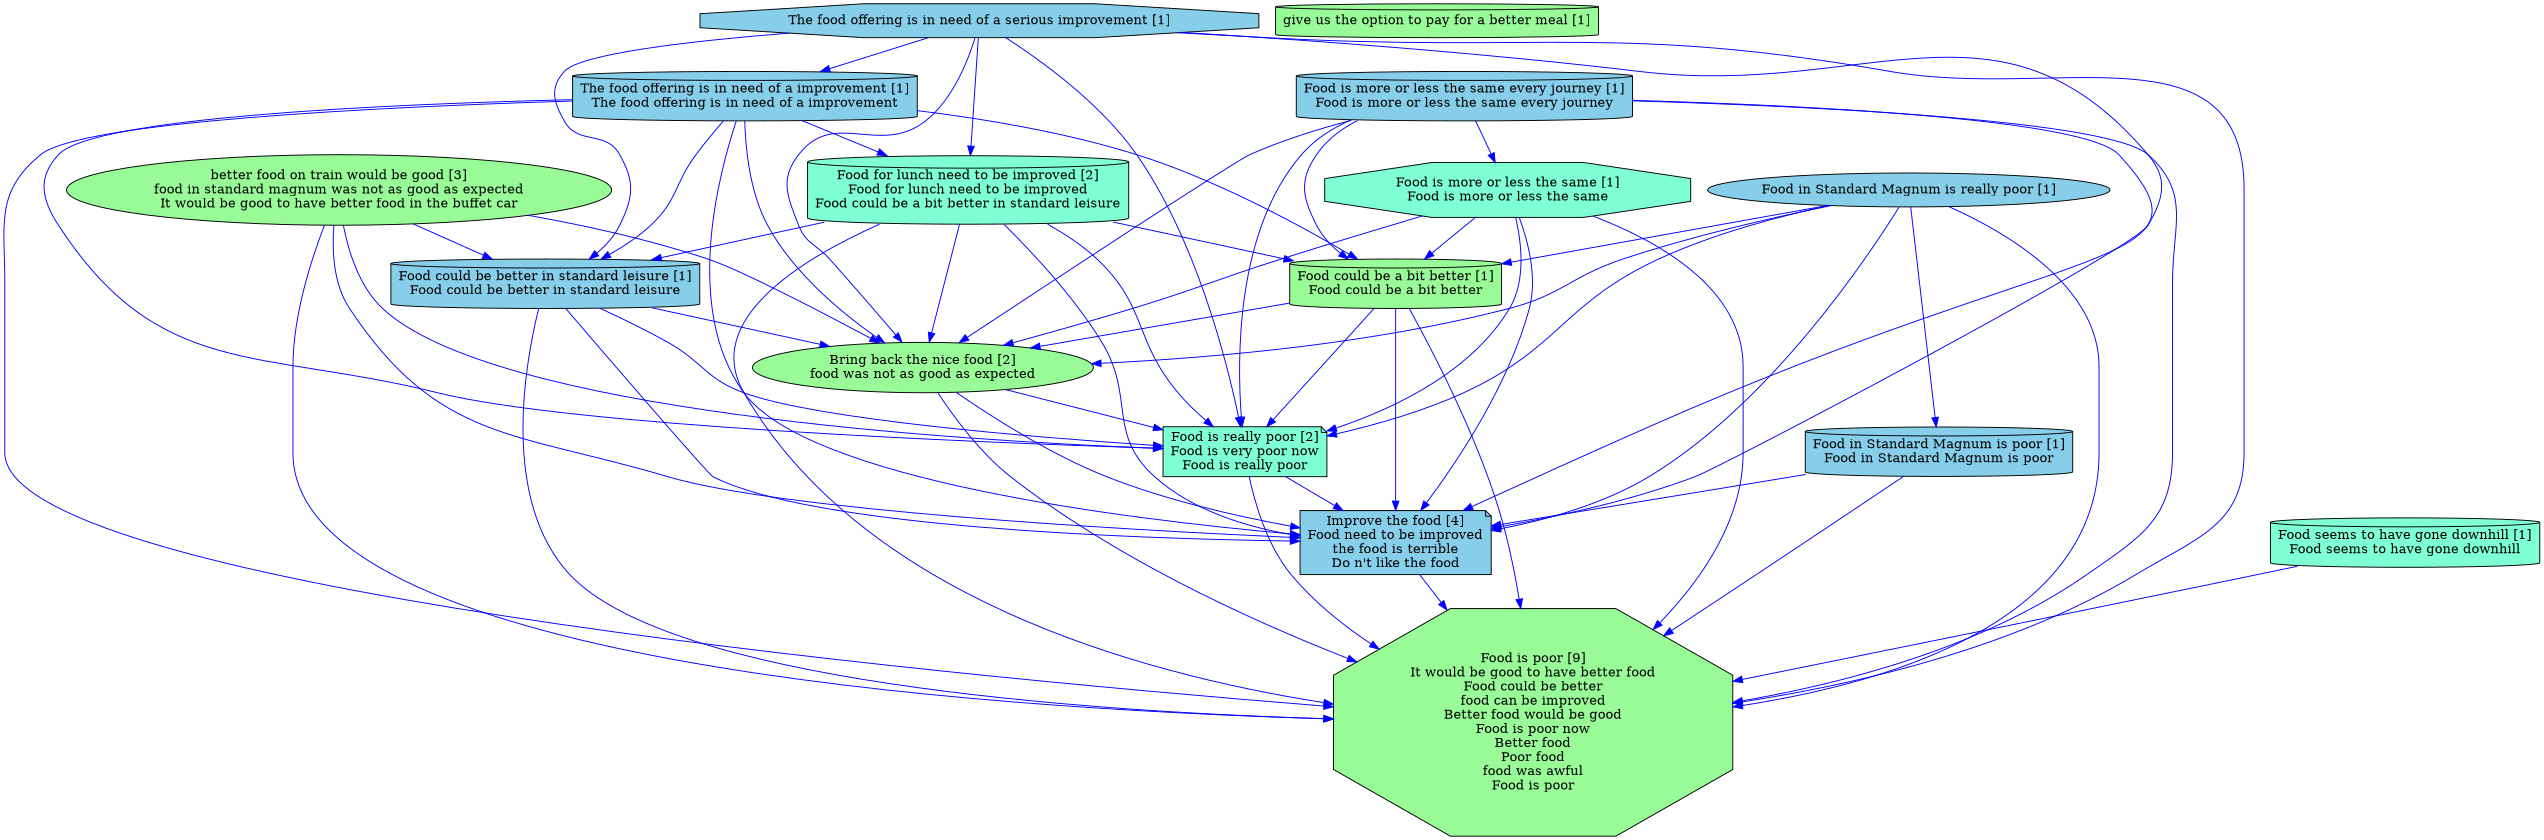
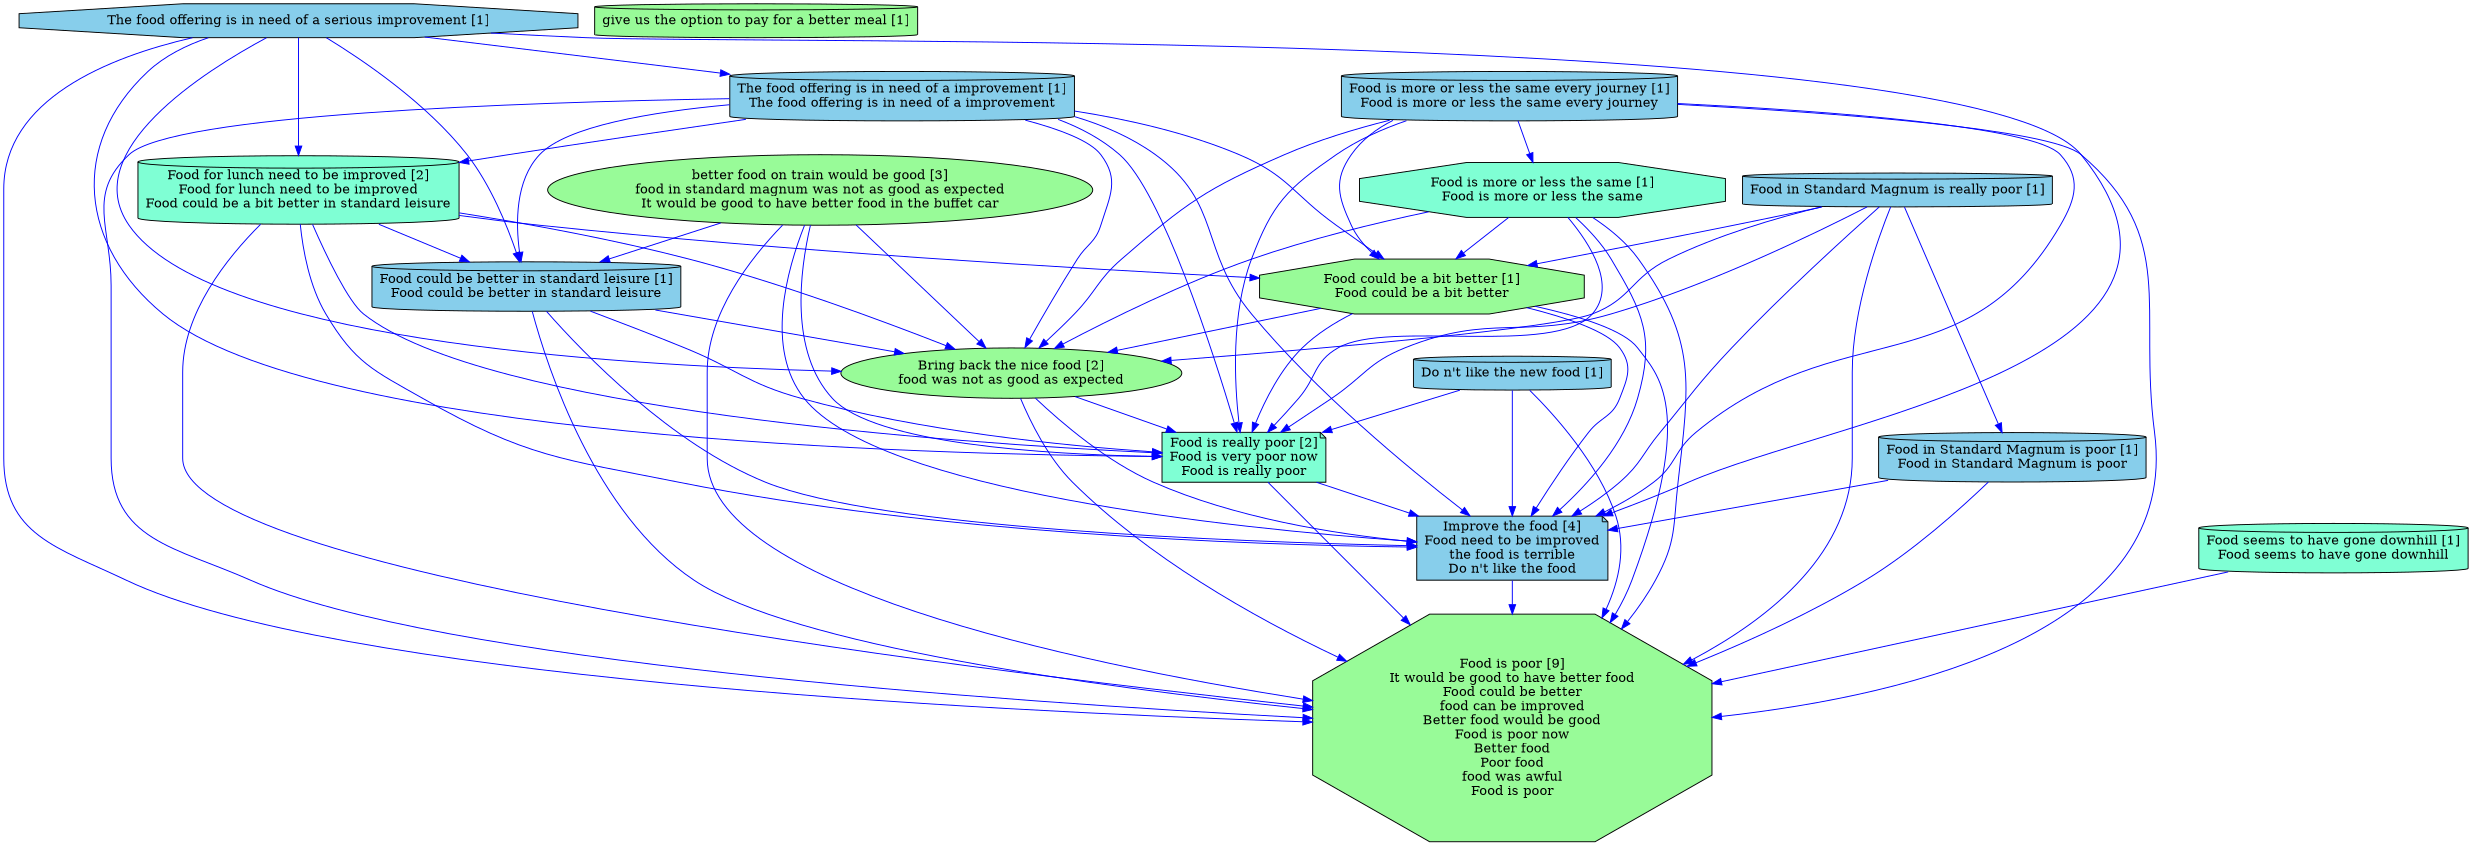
(1909, 190) -> (1897, 190)
(1396, 284) -> (1422, 287)
none -> (1512, 373)
